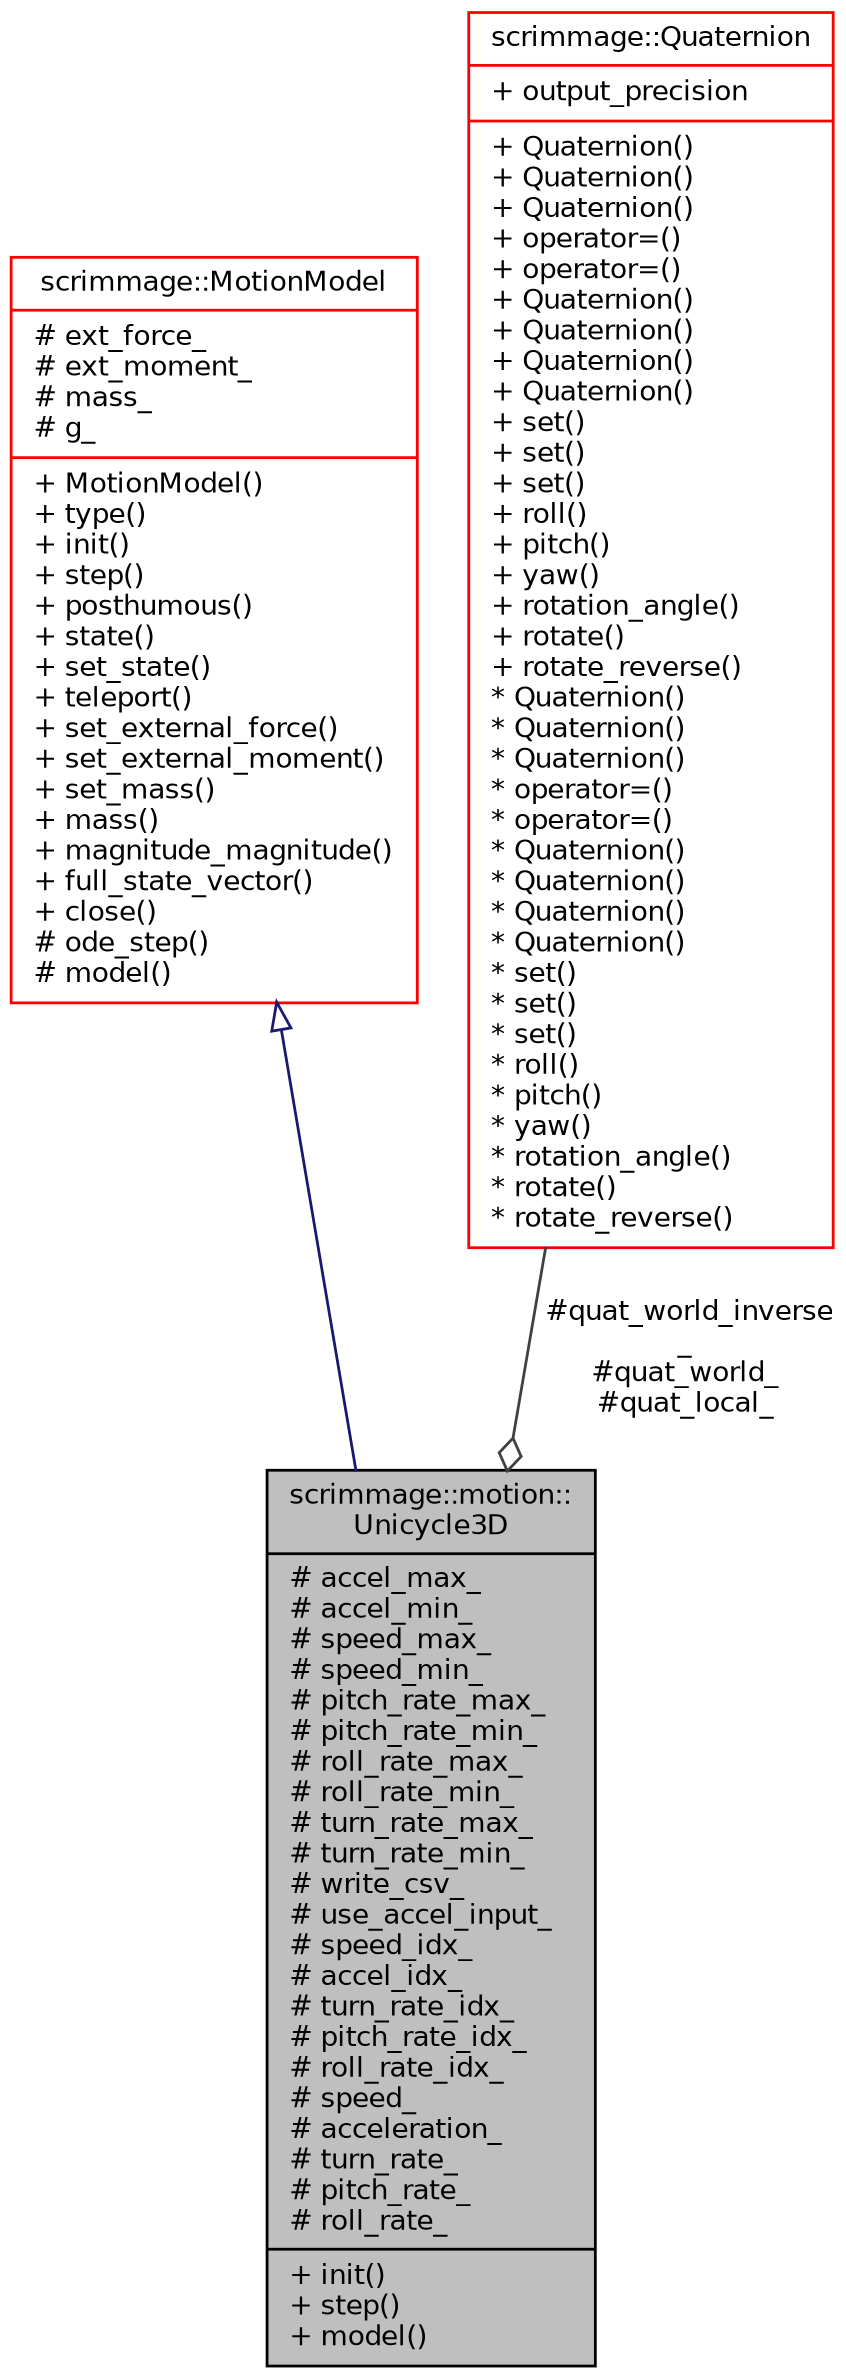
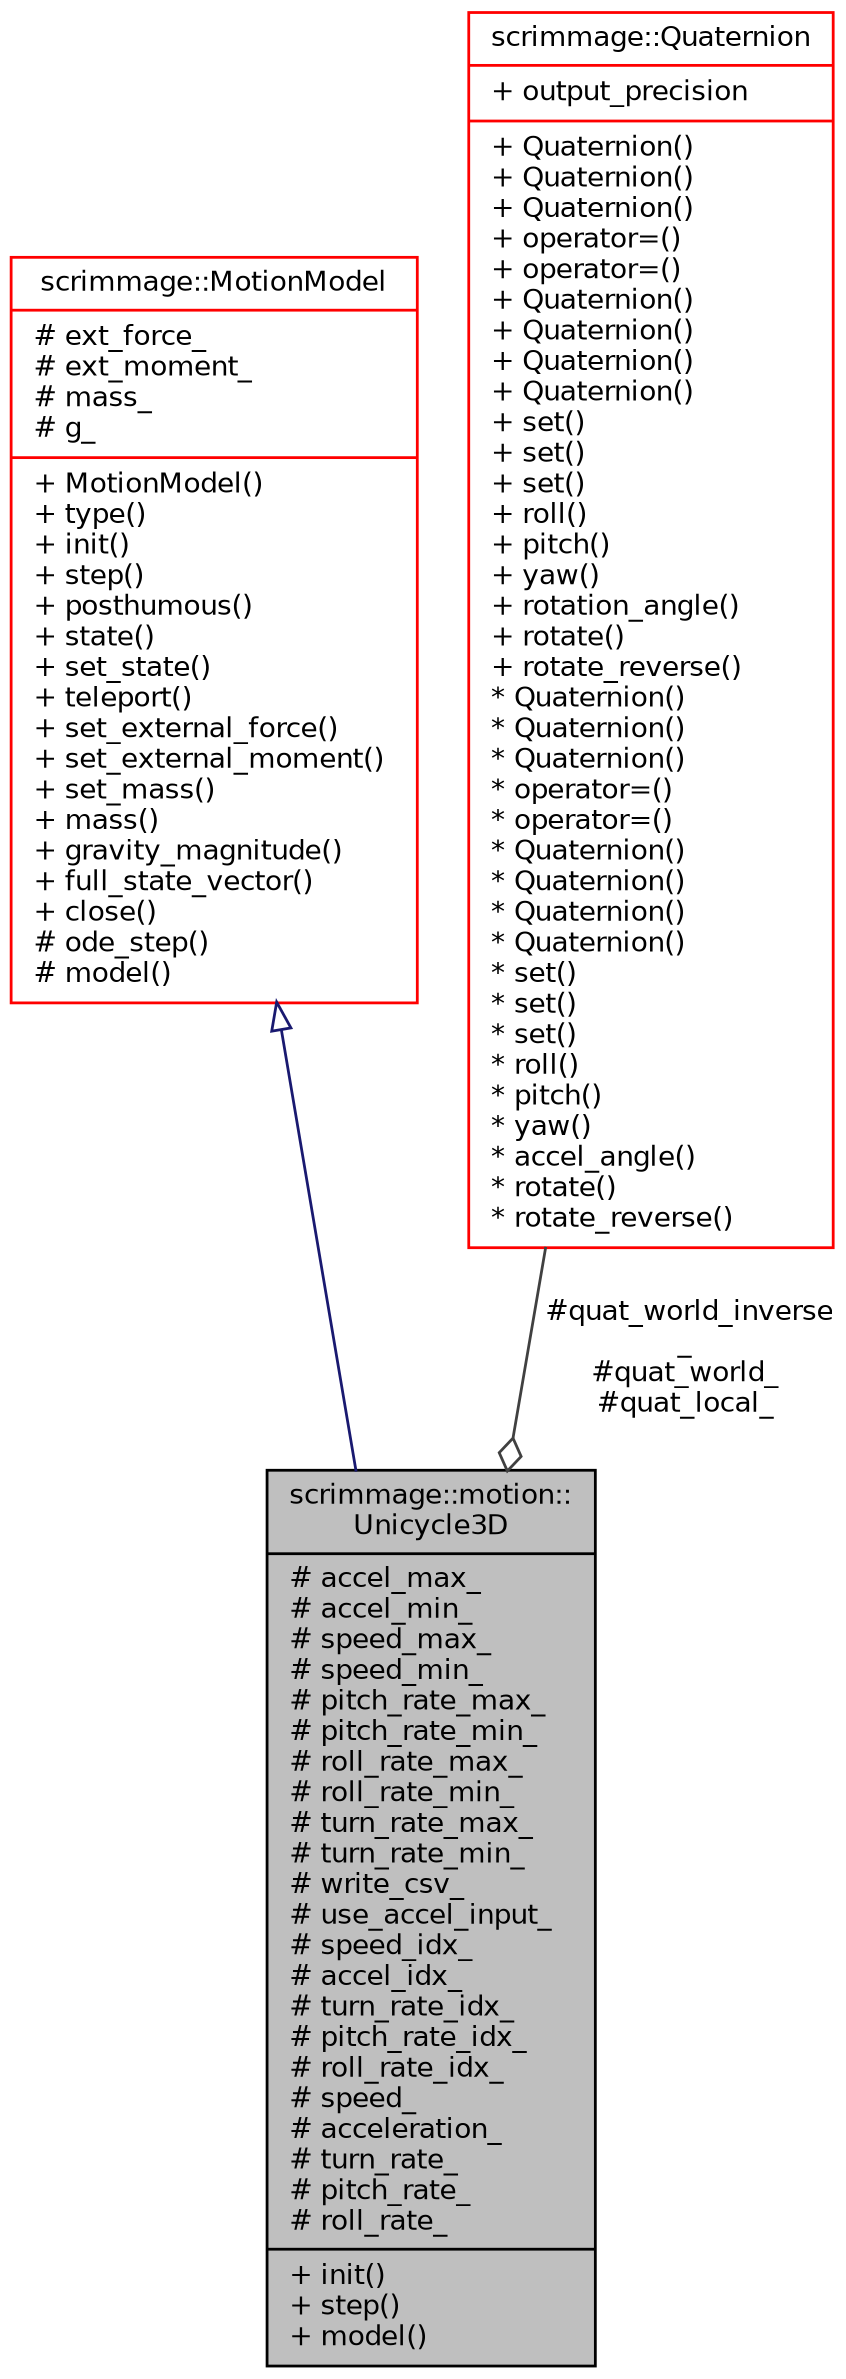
(214, 851) -> (189, 851)
(612, 1157) -> (594, 1157)
